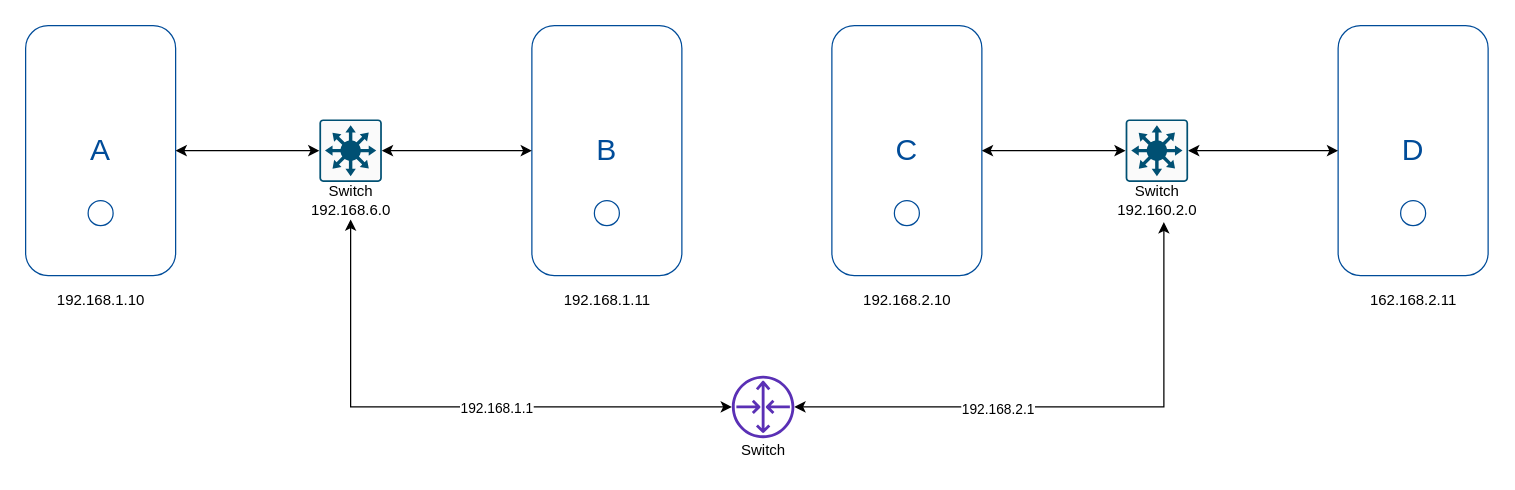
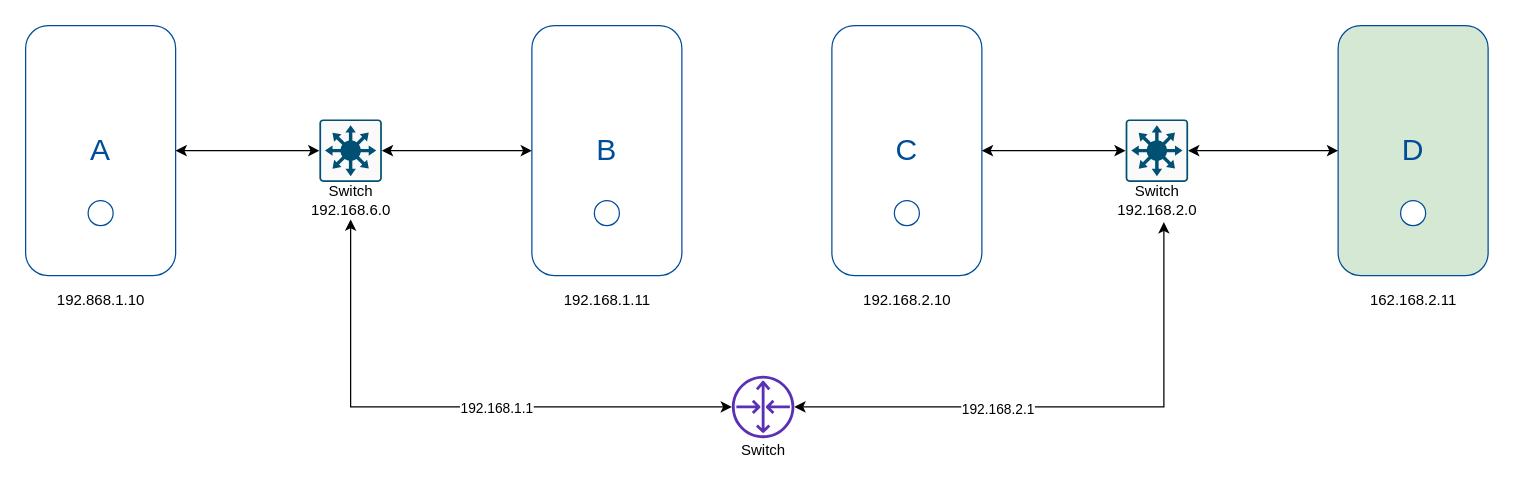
(1413, 151) -> (1413, 151)
(1158, 201) -> (1158, 201)
(101, 301) -> (101, 301)
